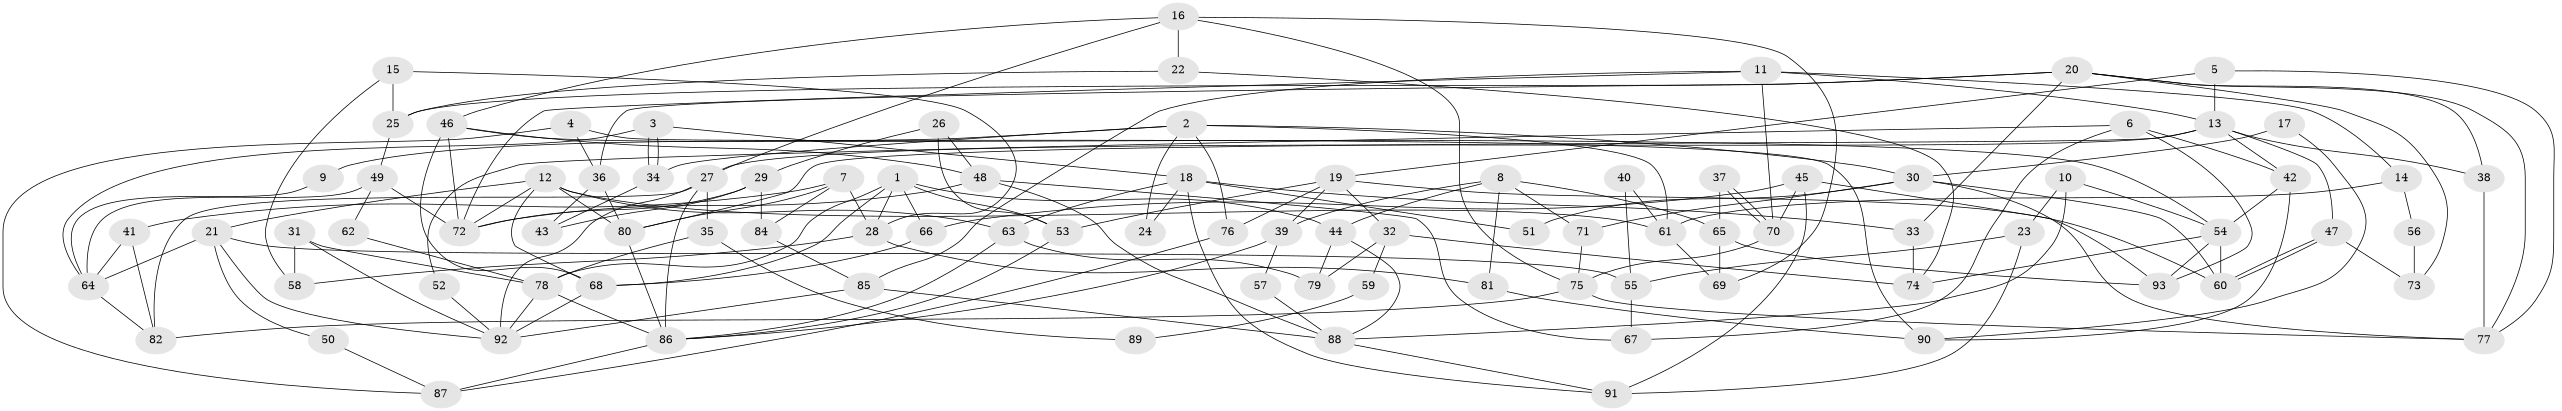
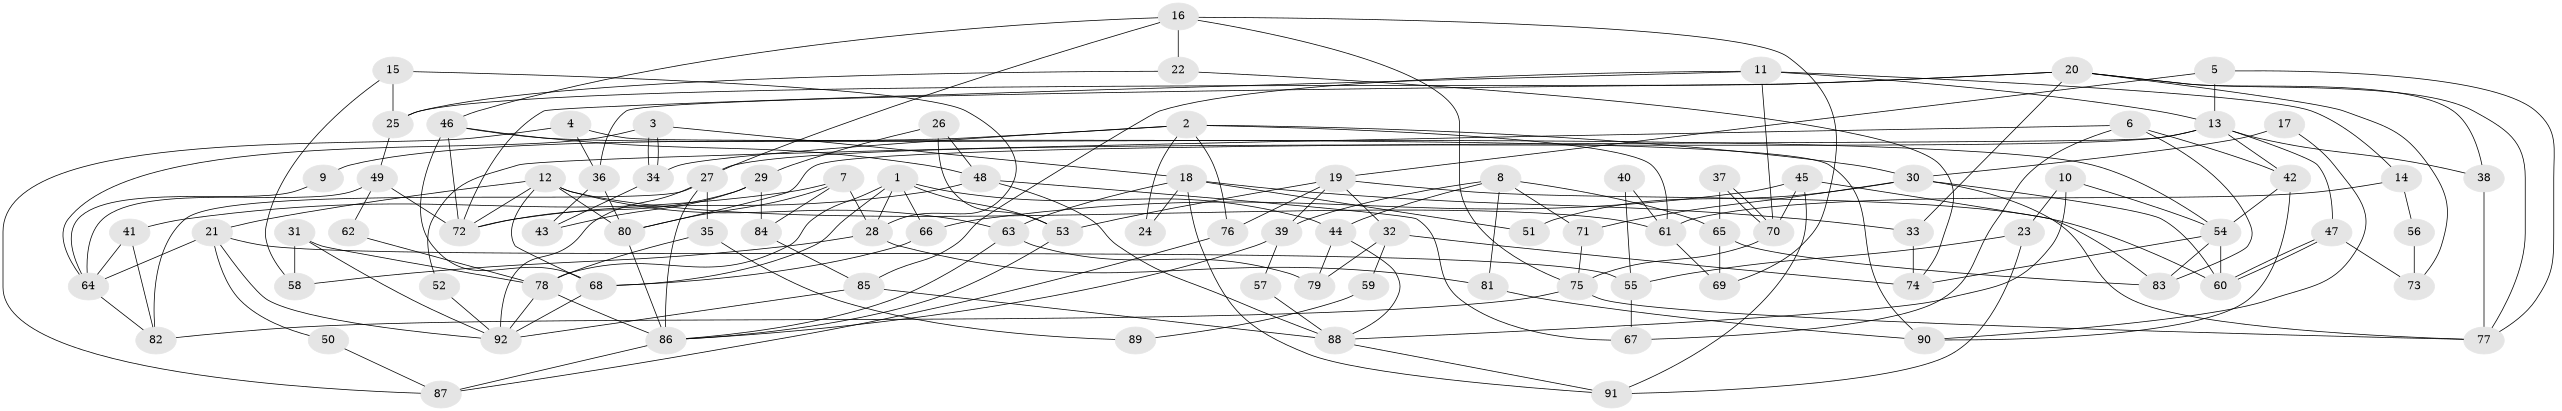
(2159, 286) -> (2159, 286)
